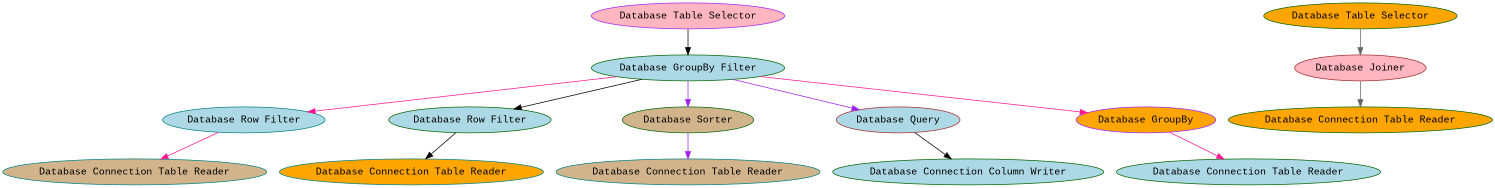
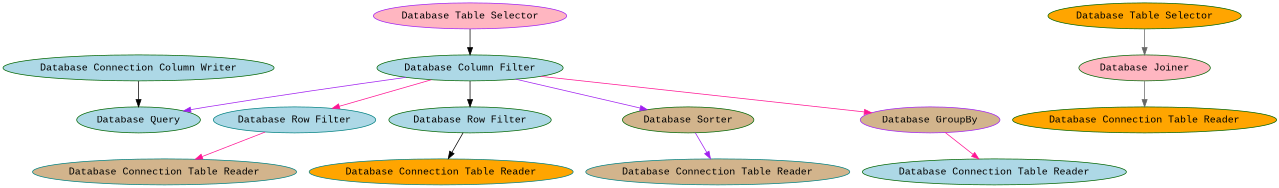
(688, 68) -> (470, 68)
(1360, 68) -> (1145, 68)
(898, 120) -> (139, 120)
(1146, 120) -> (930, 120)
(930, 144) -> (139, 90)
